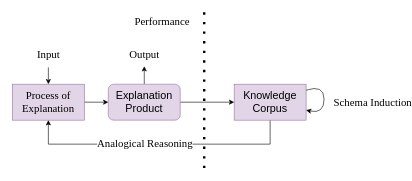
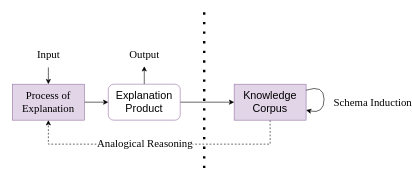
(162, 21) -> none
(144, 102) -> (144, 102)
(243, 144) -> (243, 144)
